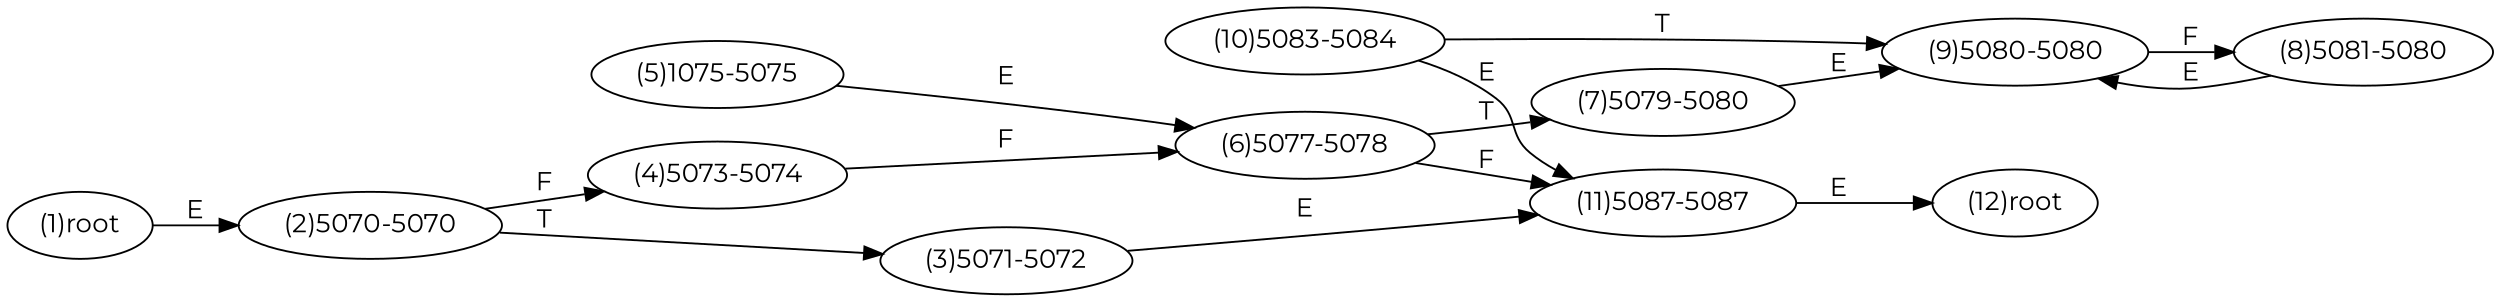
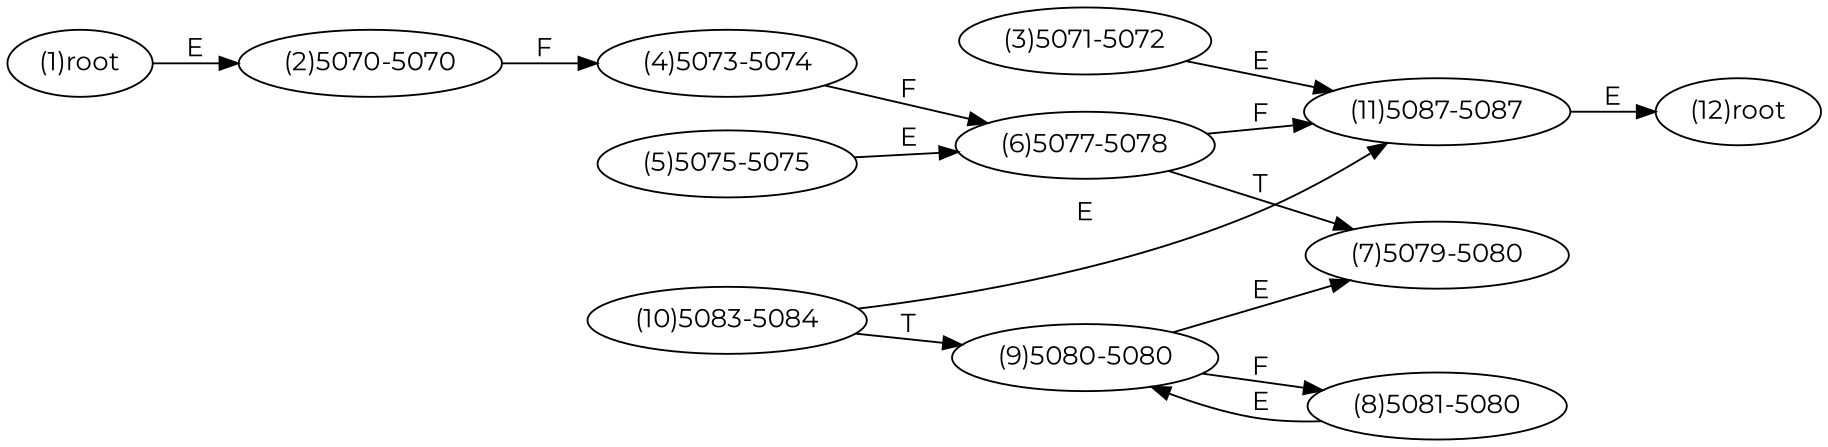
(717, 74) -> (727, 164)
(1829, 79) -> (1252, 309)
(682, 243) -> none
